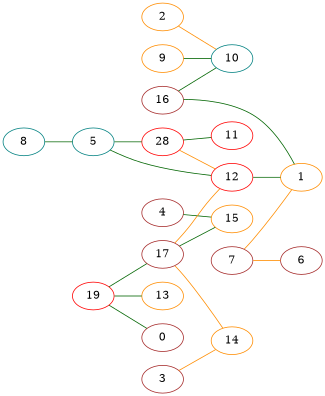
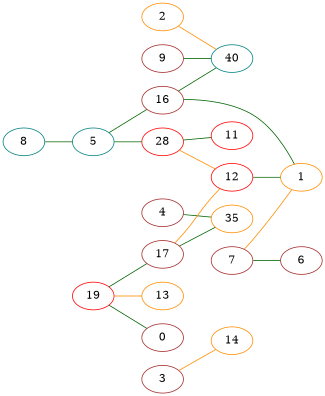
(163, 59) -> (163, 59)
(232, 59) -> (232, 59)
(159, 167) -> (128, 121)
(232, 219) -> (232, 219)
(267, 261) -> (267, 261)
(128, 296) -> (128, 296)
(200, 296) -> none
